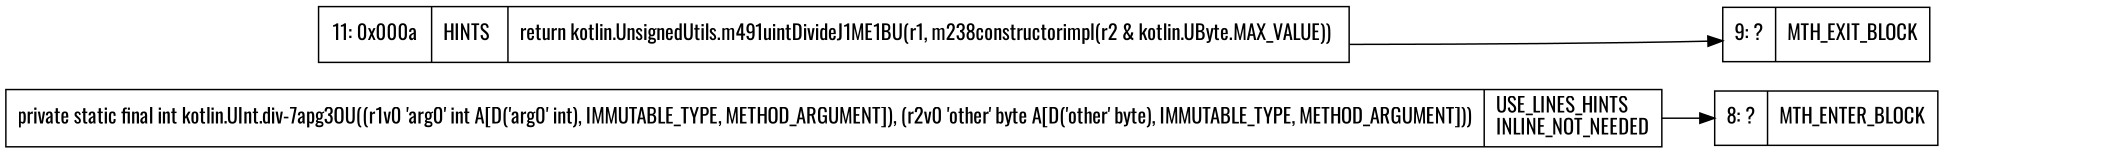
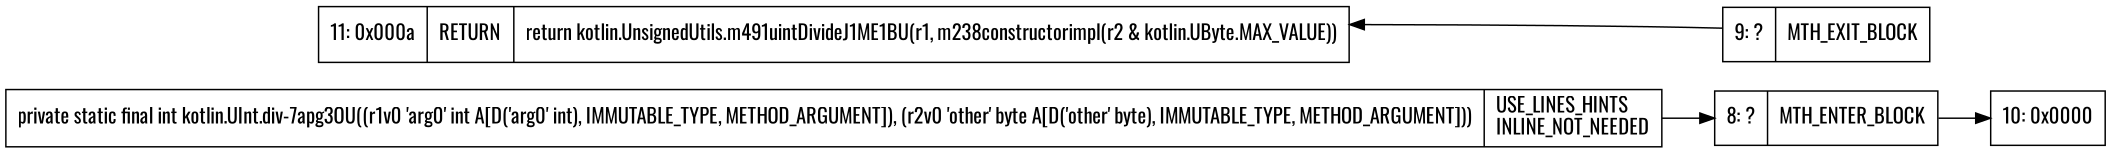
(467, 34) -> (471, 34)
(1529, 44) -> (1544, 25)
none -> (2048, 118)
